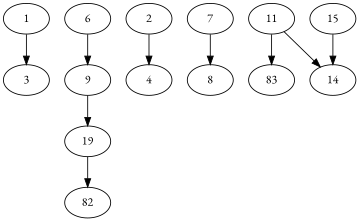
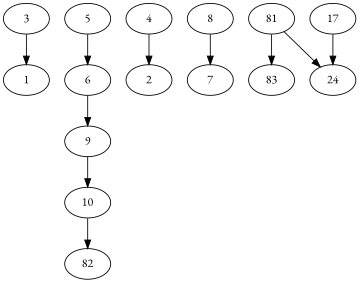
none -> (88, 19)
(272, 19) -> (272, 19)
(333, 19) -> (333, 19)
(26, 45) -> (26, 45)
(149, 45) -> (149, 45)
(210, 45) -> (210, 45)
(333, 80) -> (333, 80)
(88, 141) -> (88, 203)
